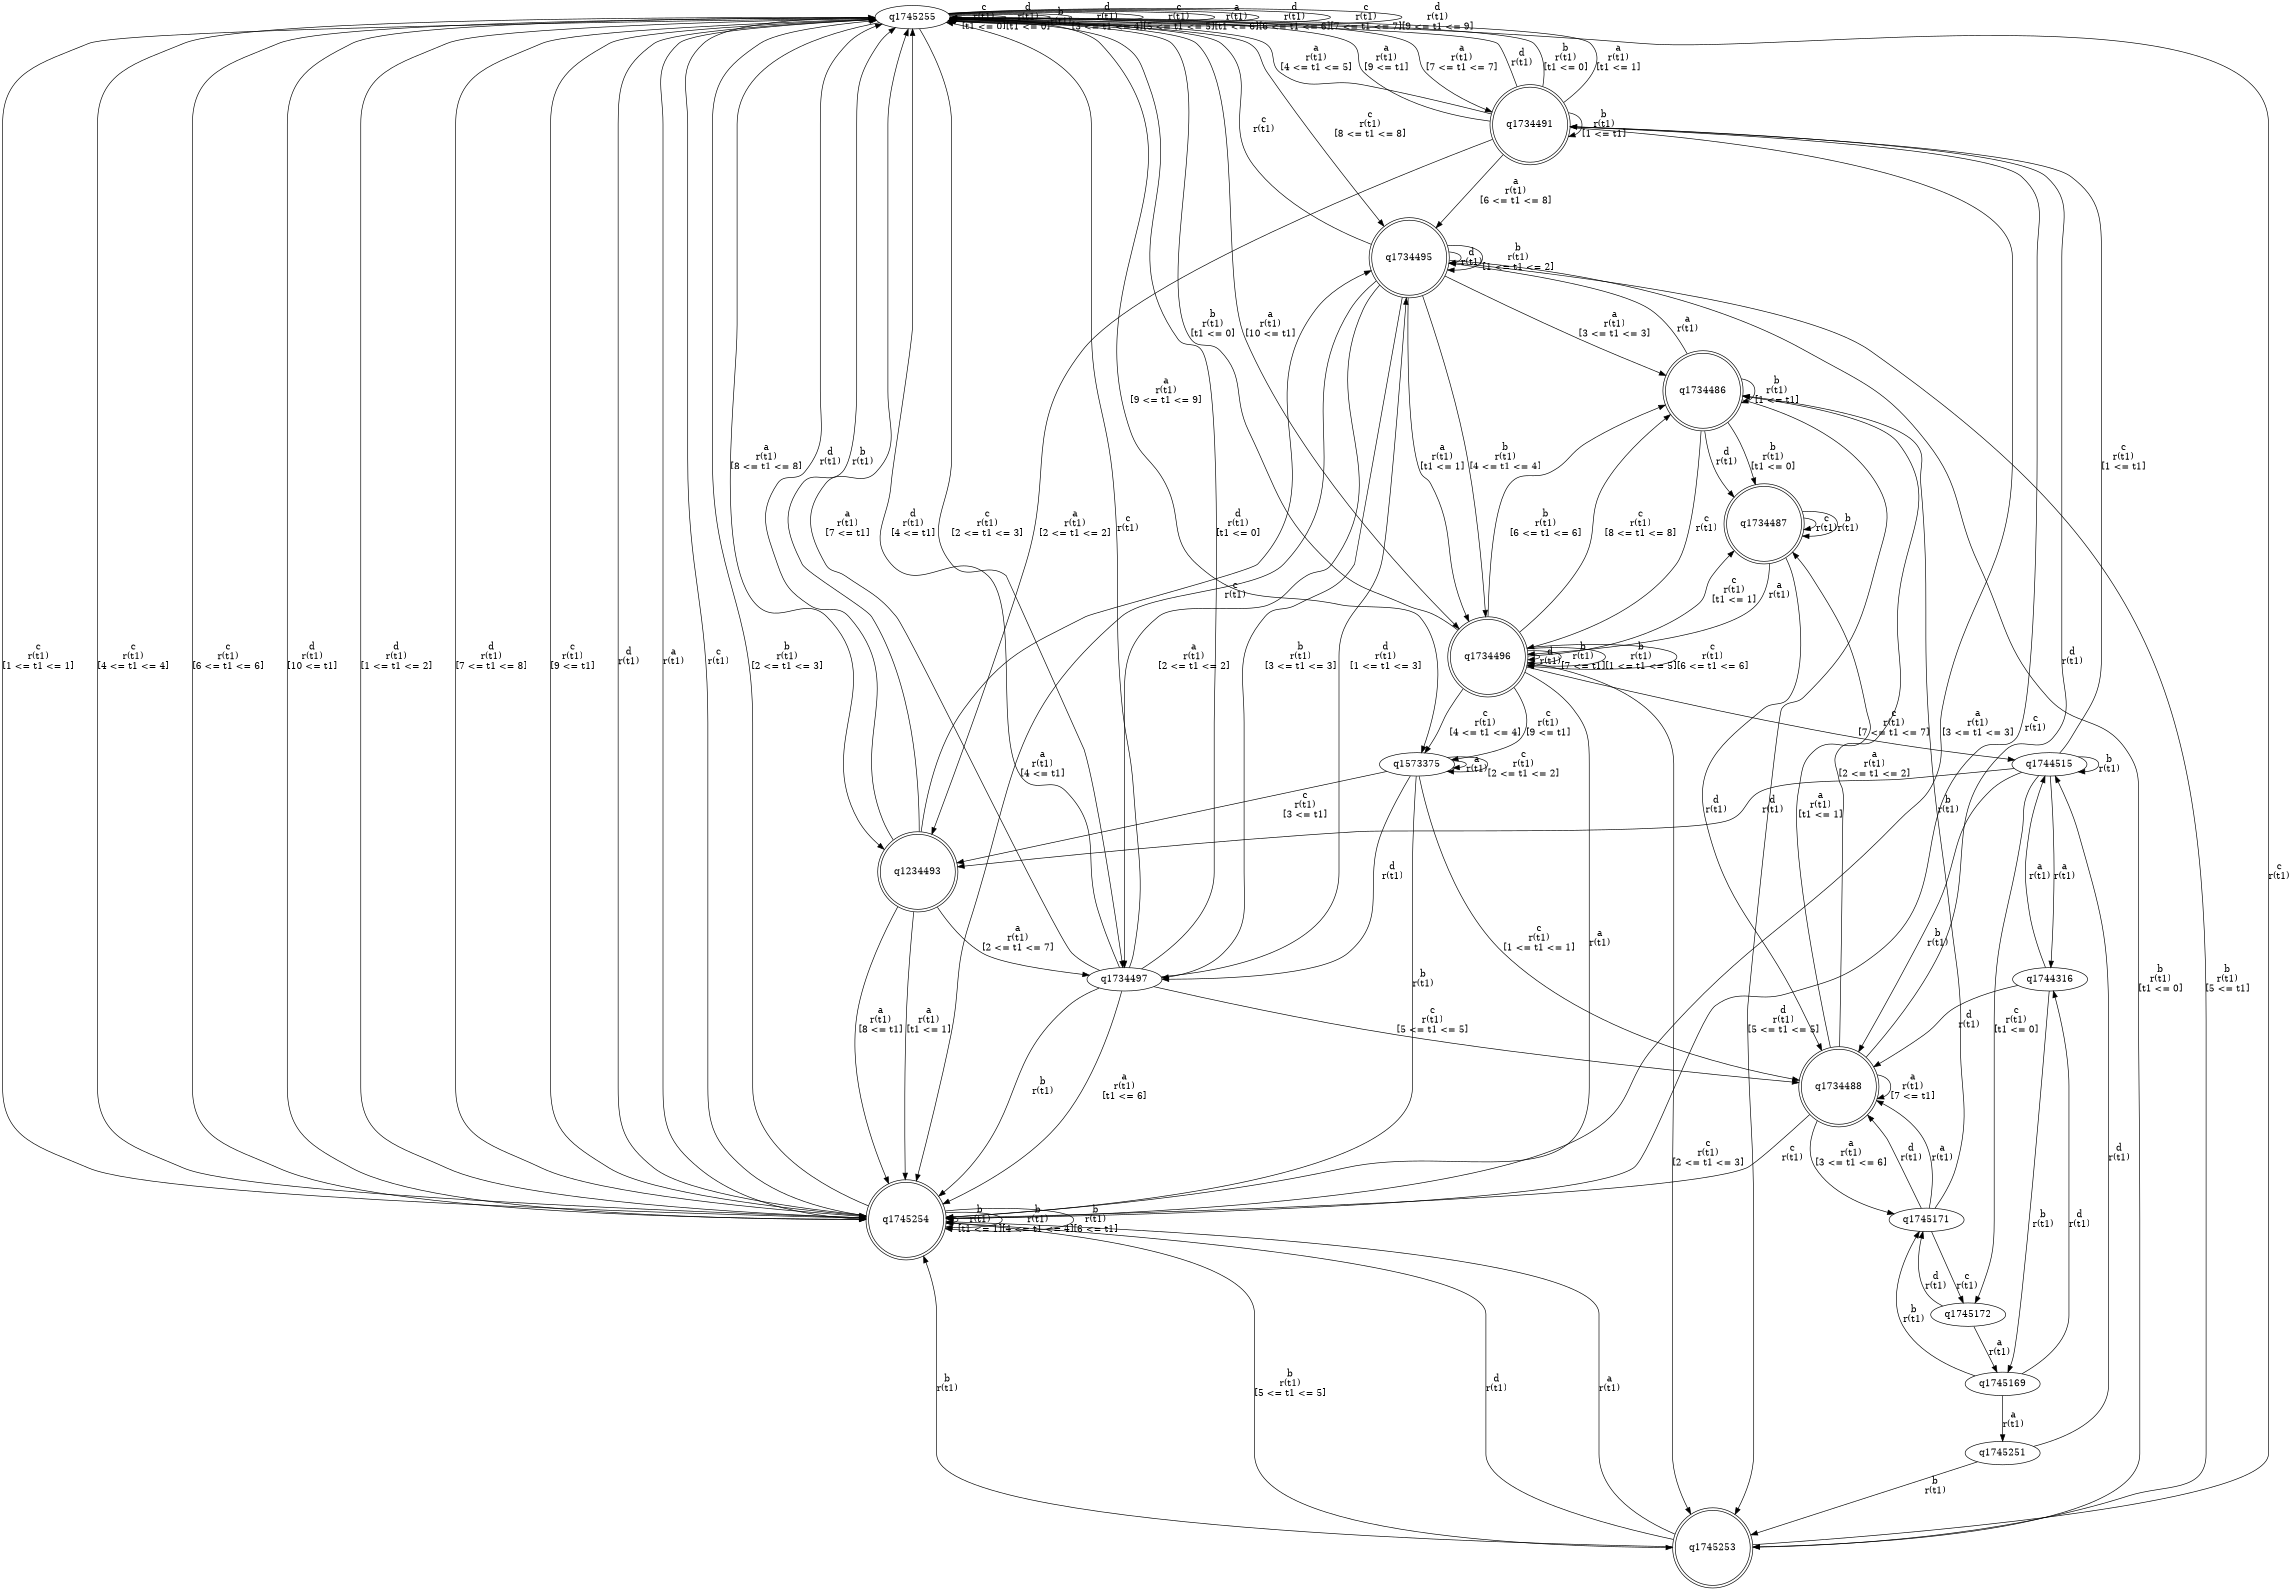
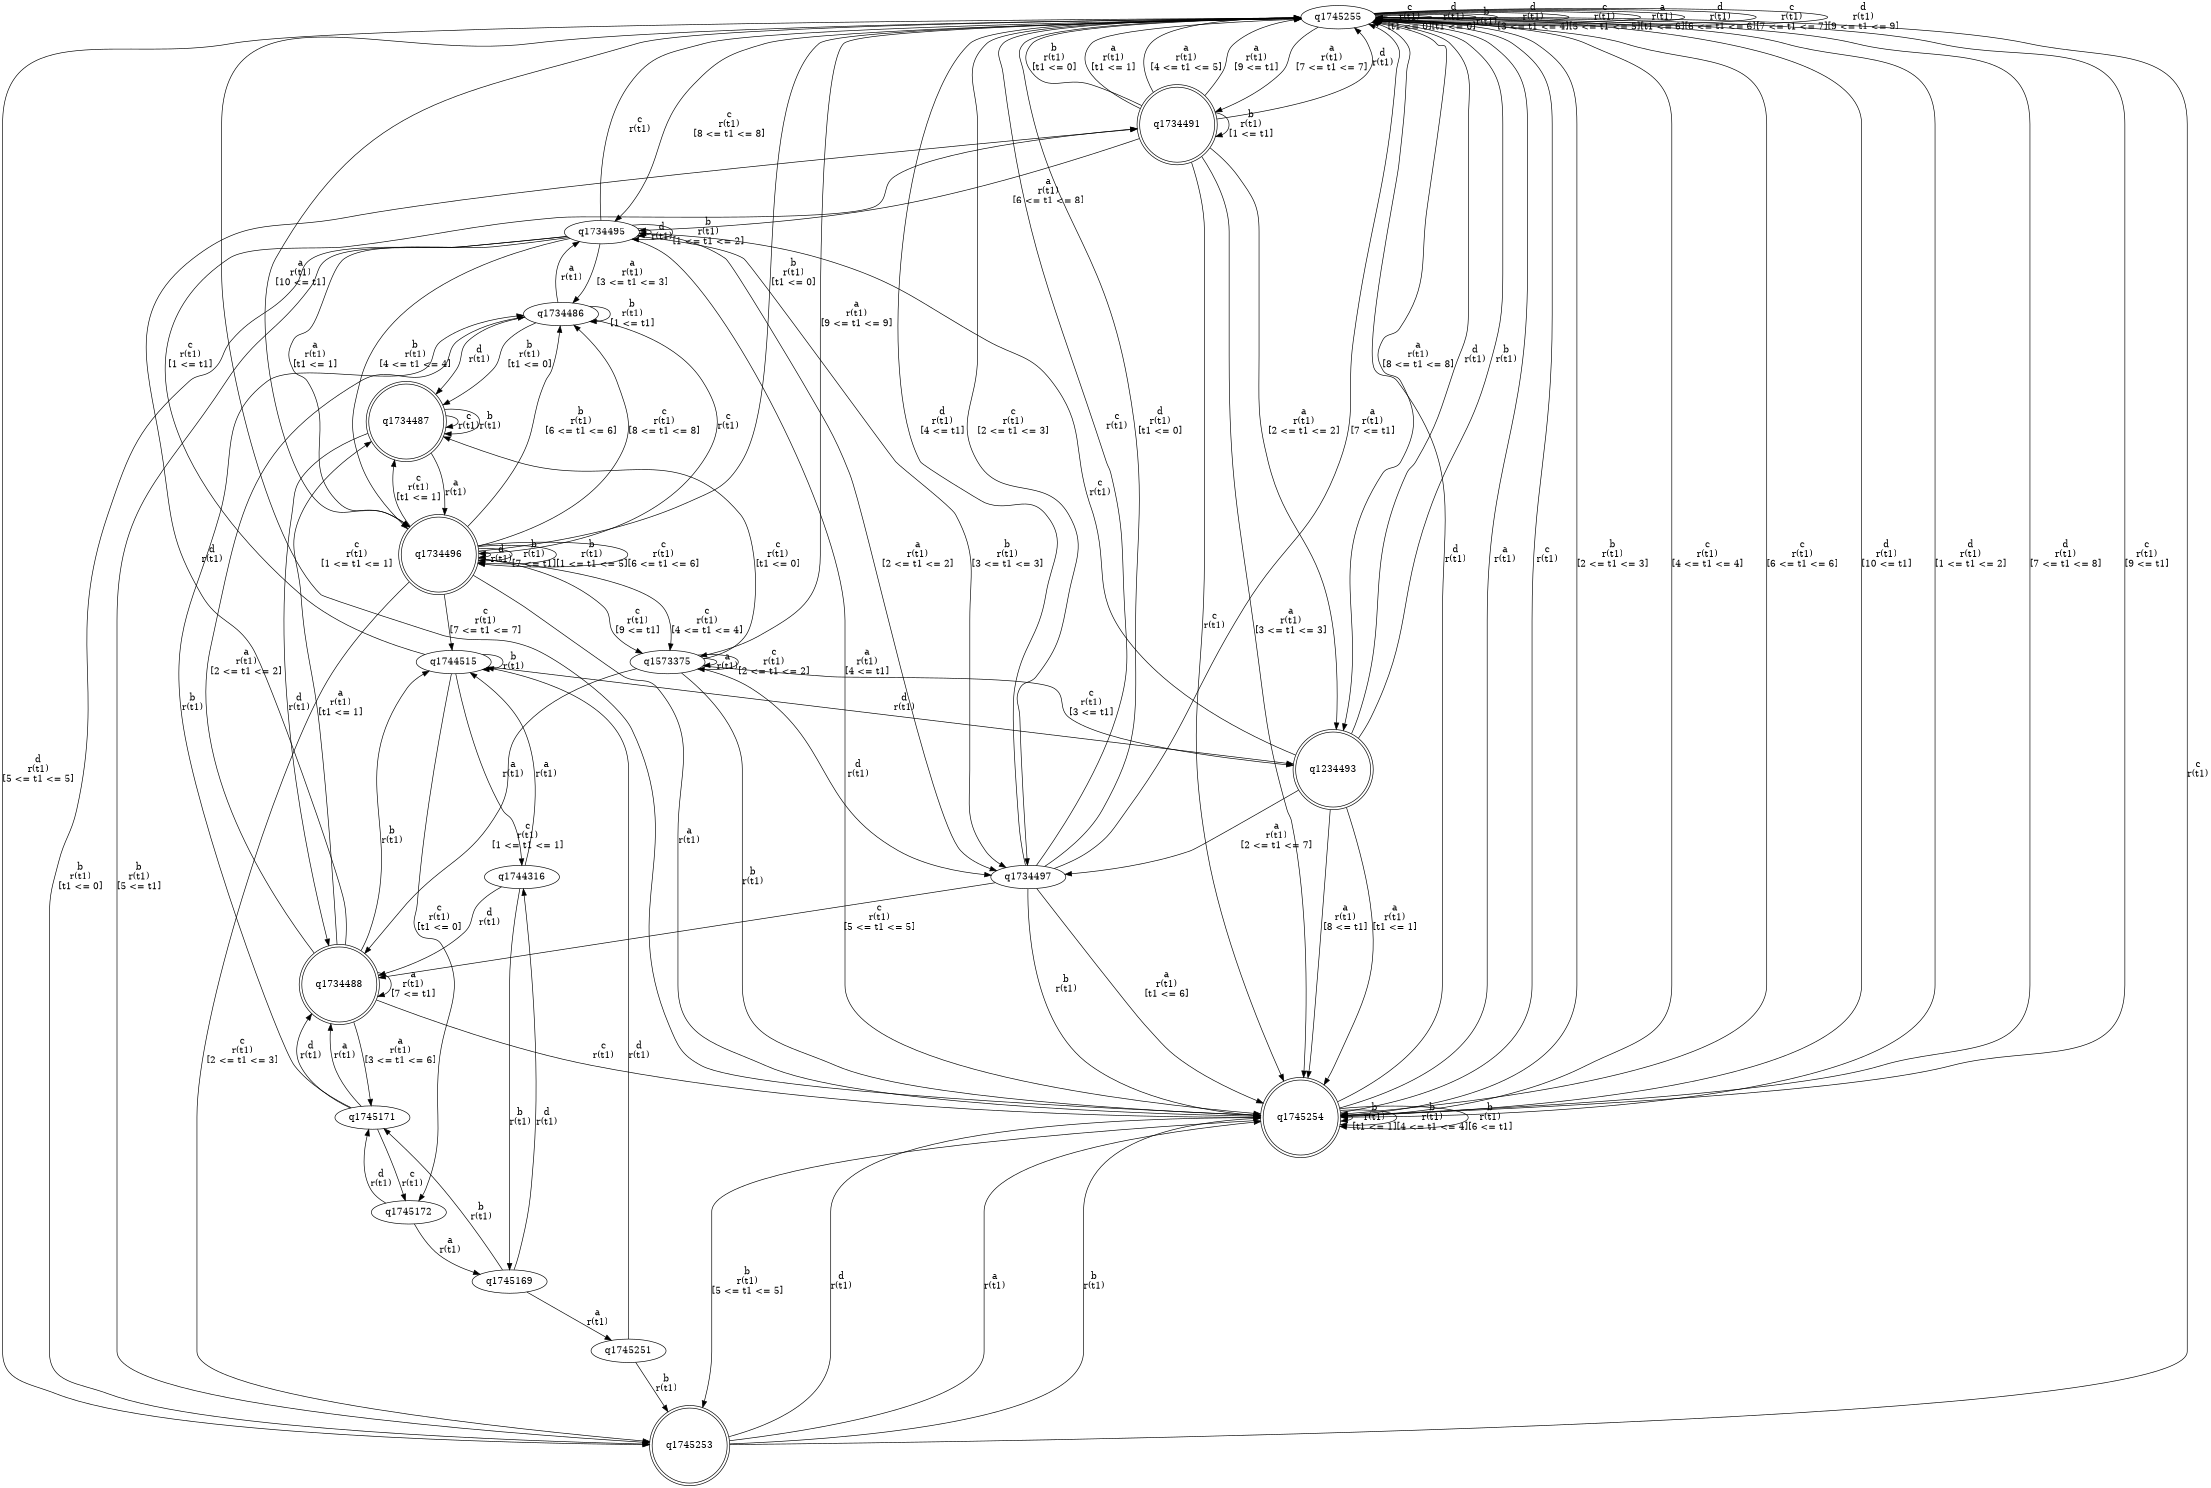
(1409, 258) -> (602, 232)
(1703, 391) -> (561, 314)
none -> (697, 480)
(1339, 695) -> none
(1759, 897) -> (3, 399)
(1938, 903) -> (378, 807)
